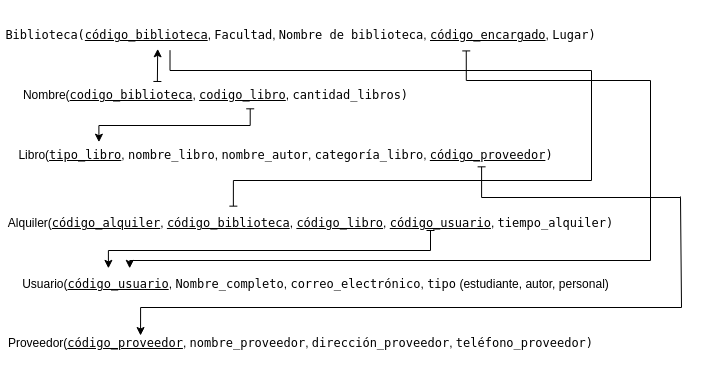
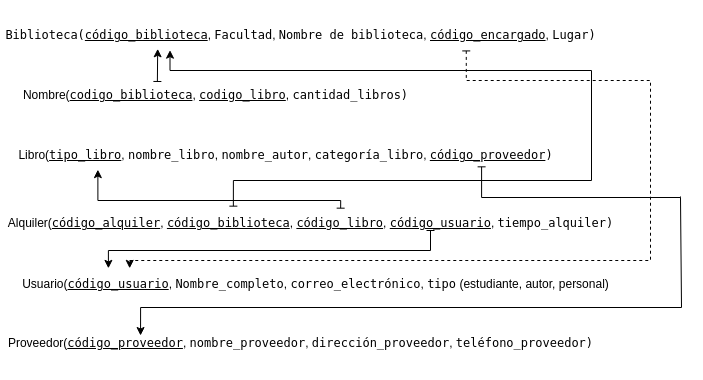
(170, 55) -> (170, 58)
(177, 126) -> none
none -> (210, 201)
(587, 261) -> (587, 261)
